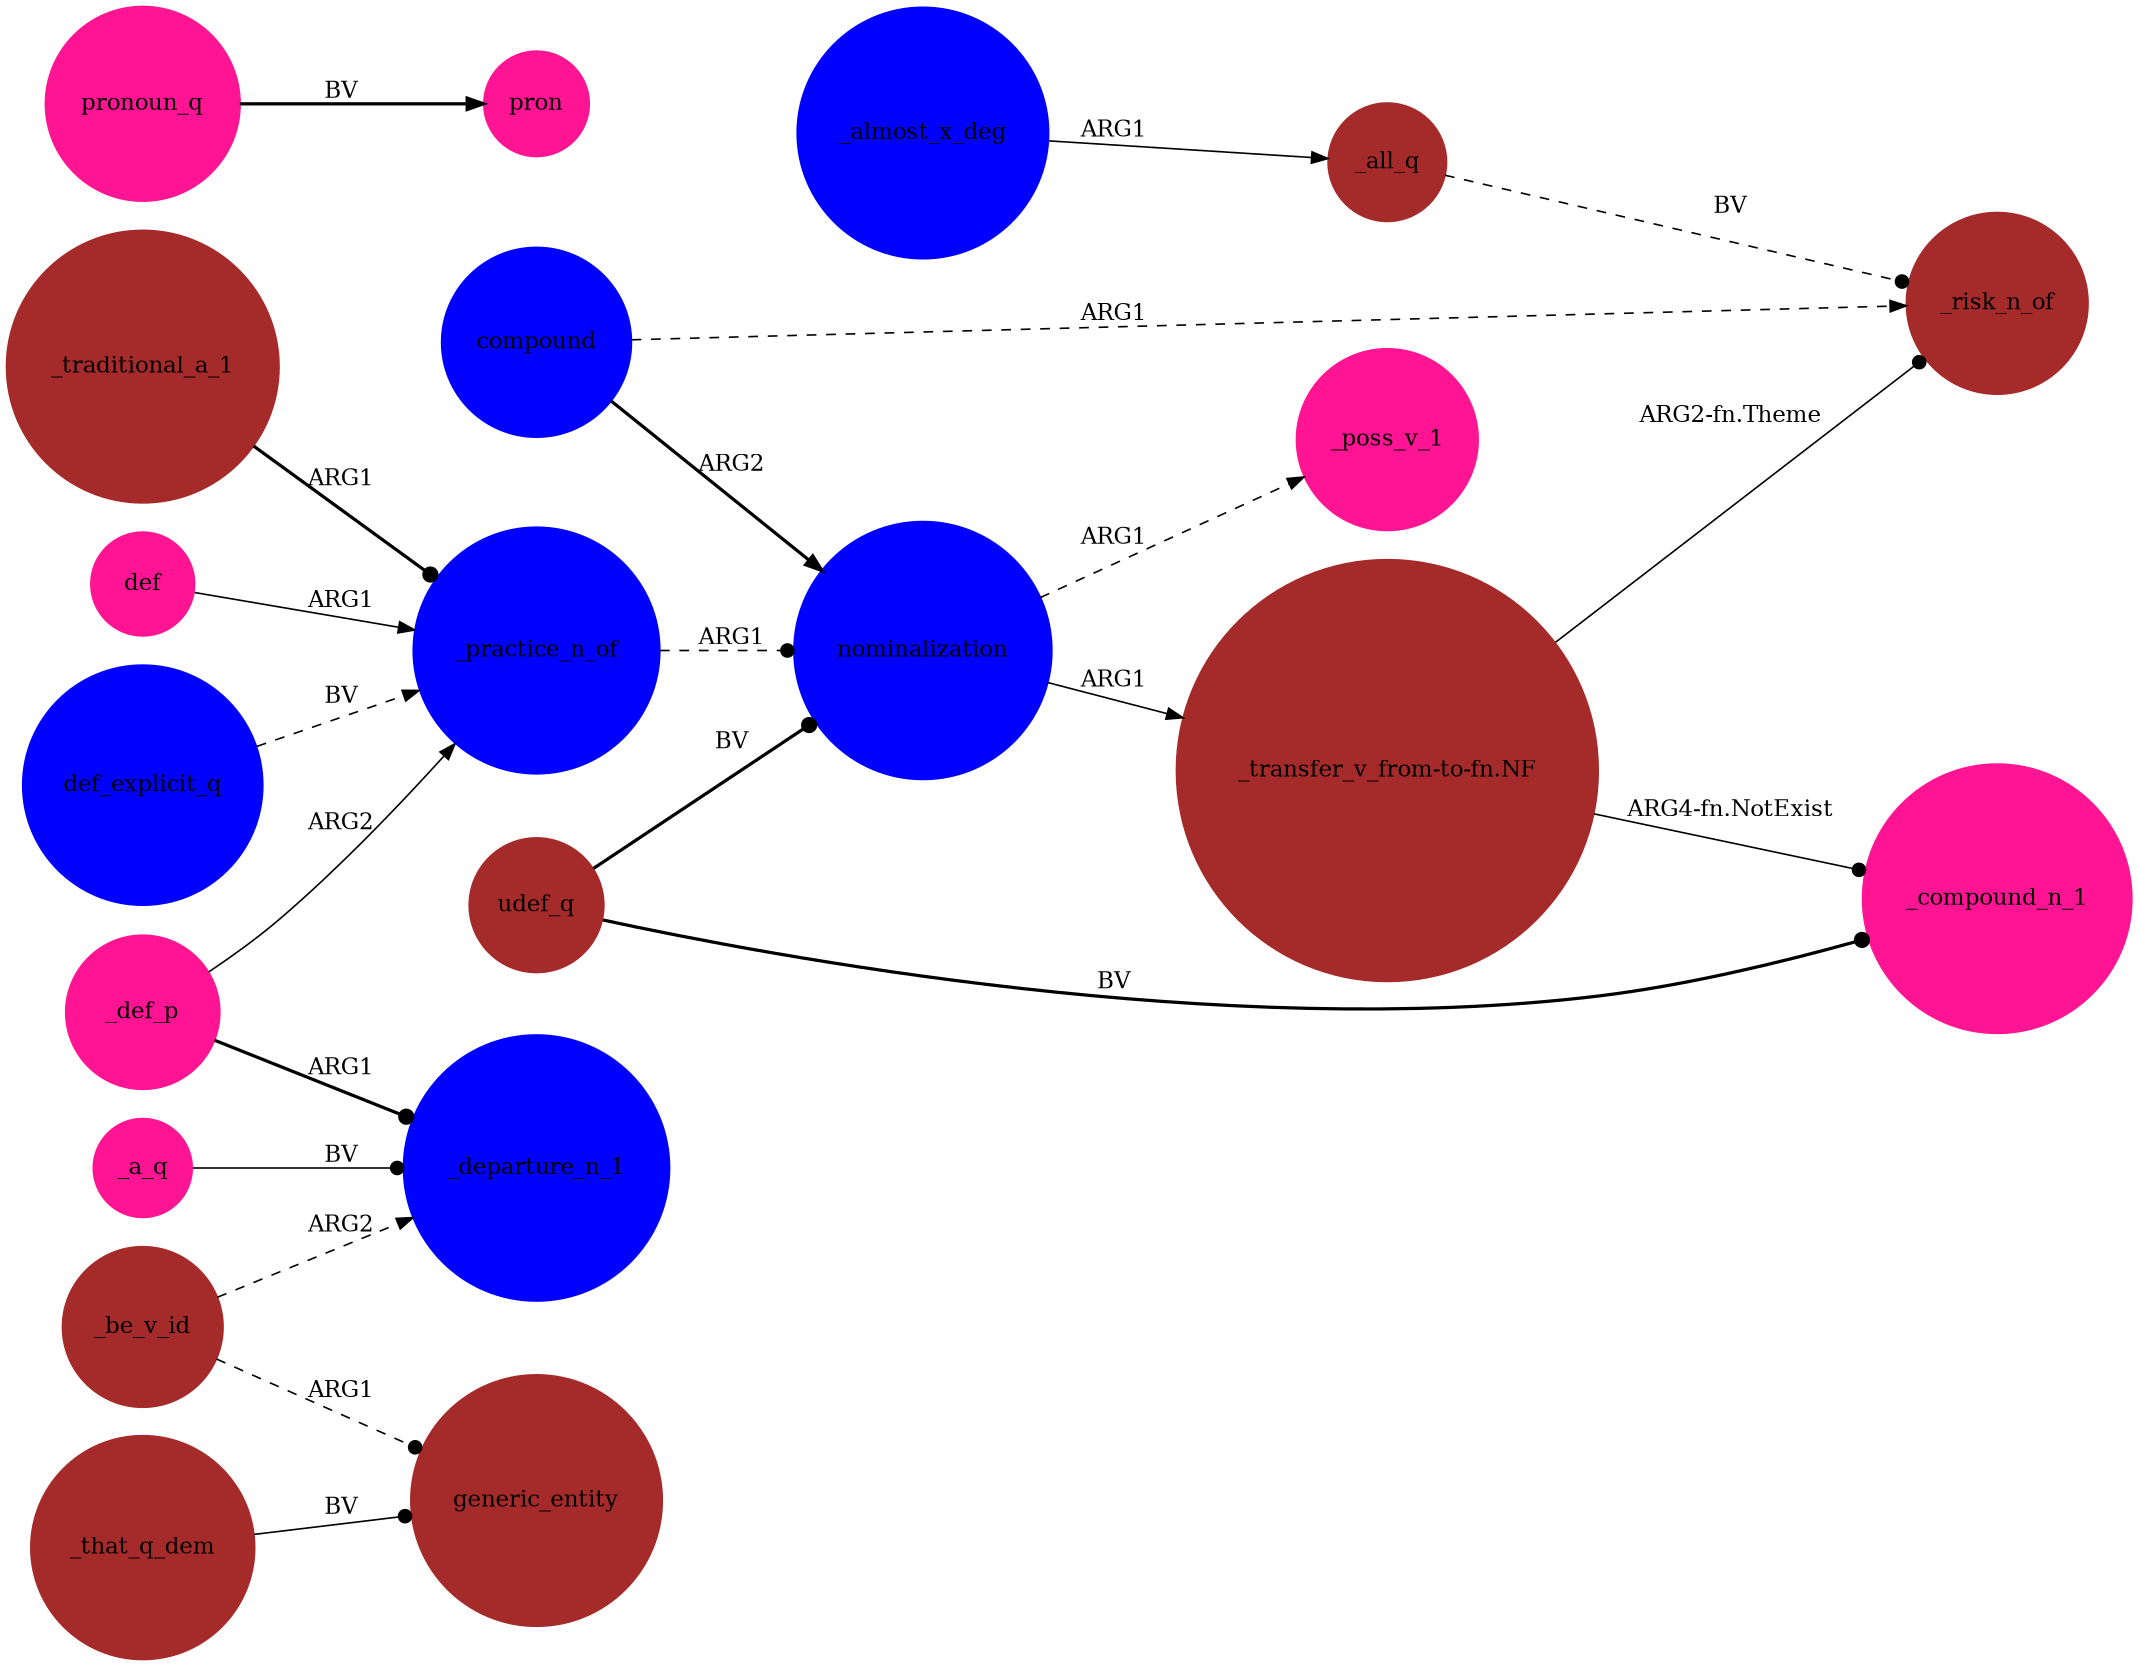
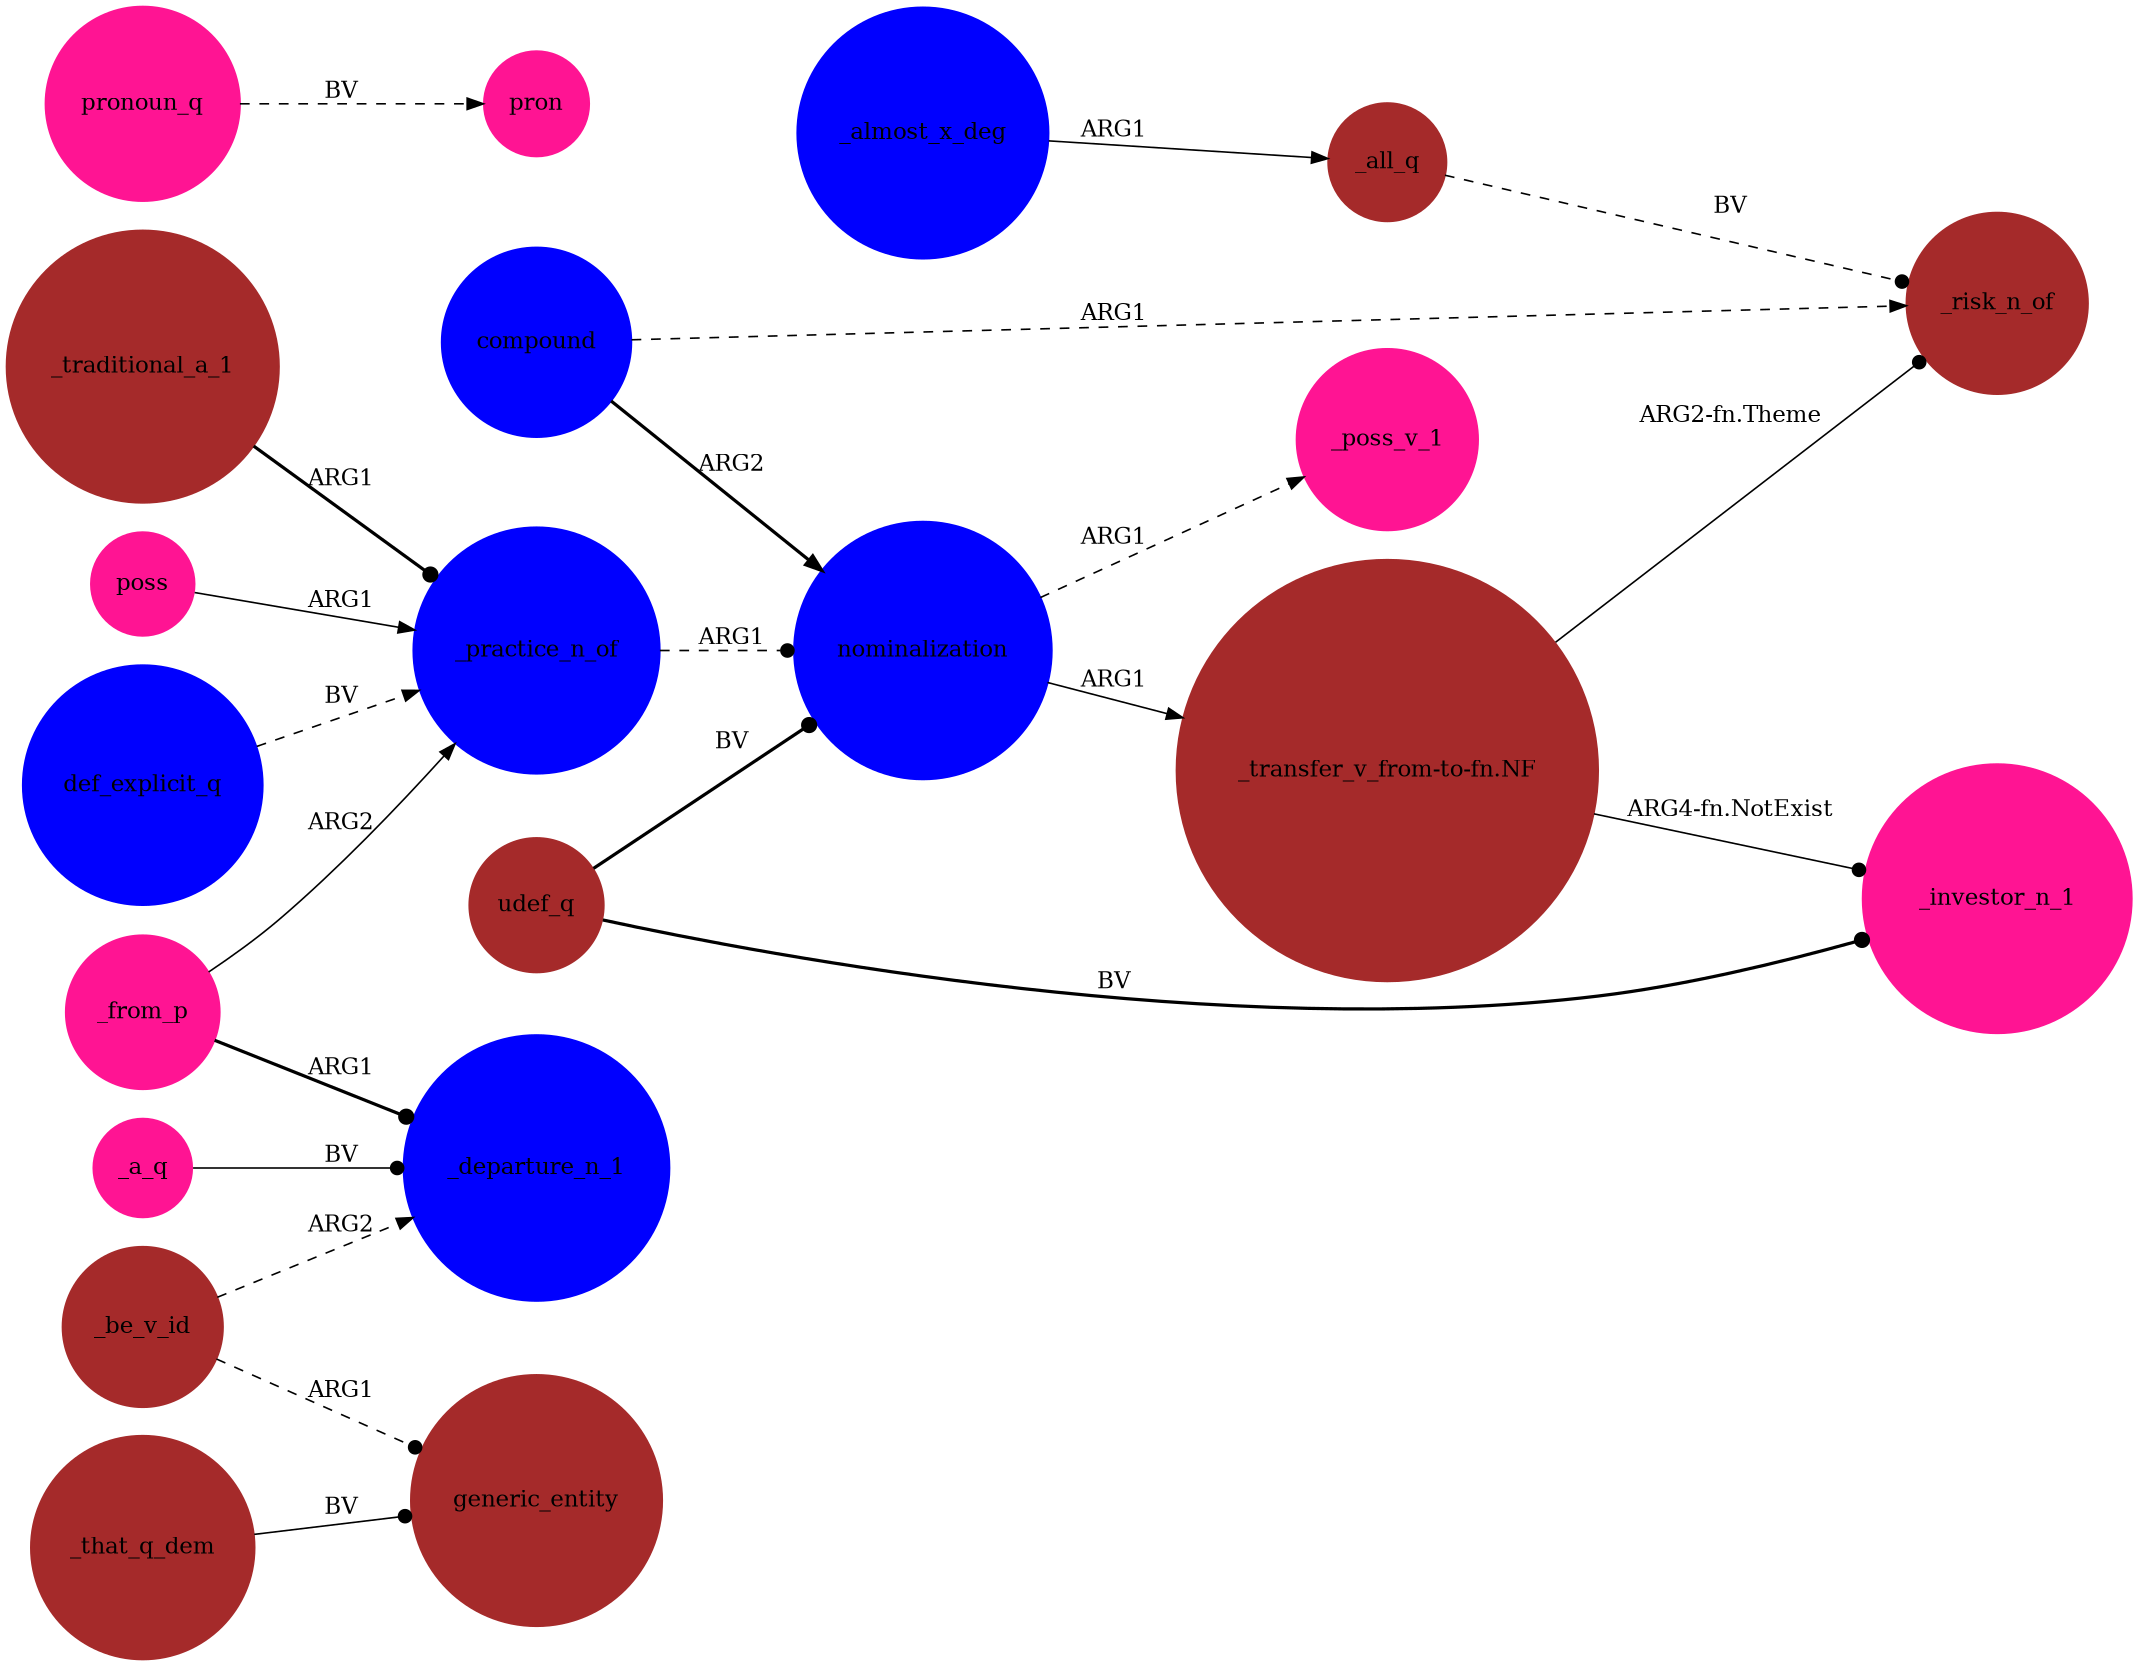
(353, 104) -> (353, 104)
(143, 584) -> (143, 584)
(1997, 899) -> (1997, 899)
(143, 1012) -> (143, 1012)
